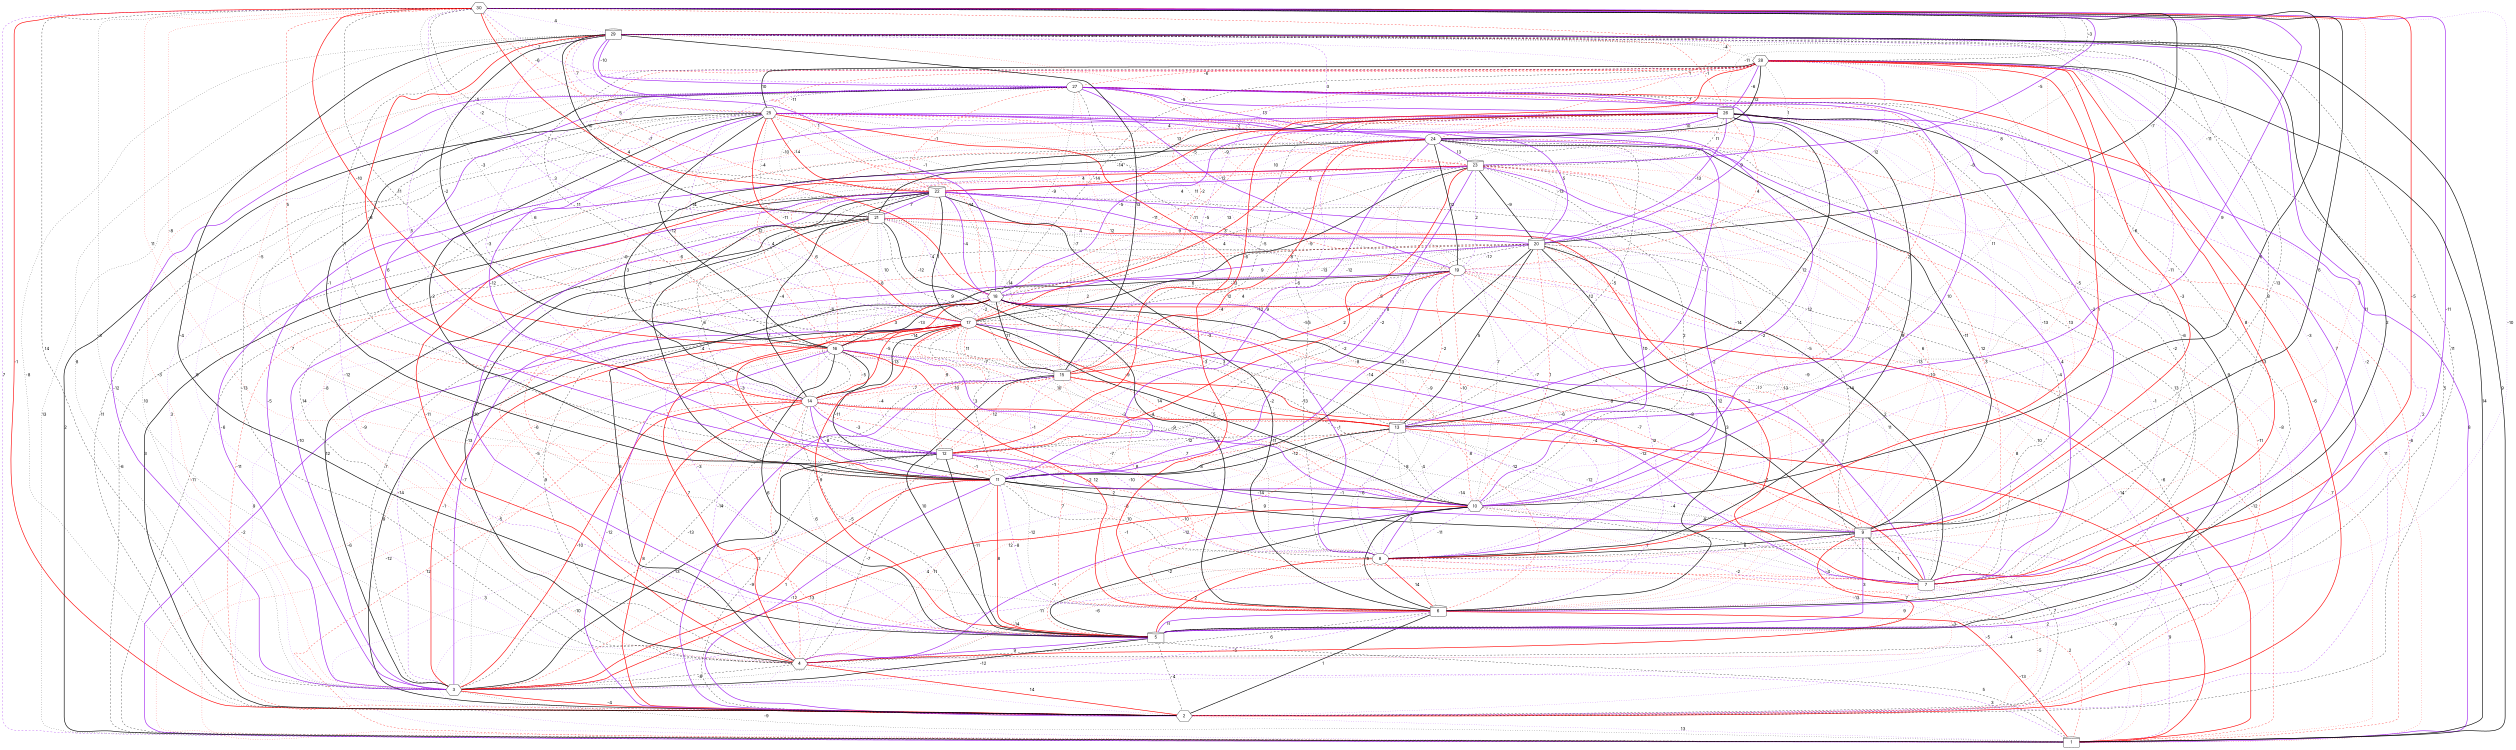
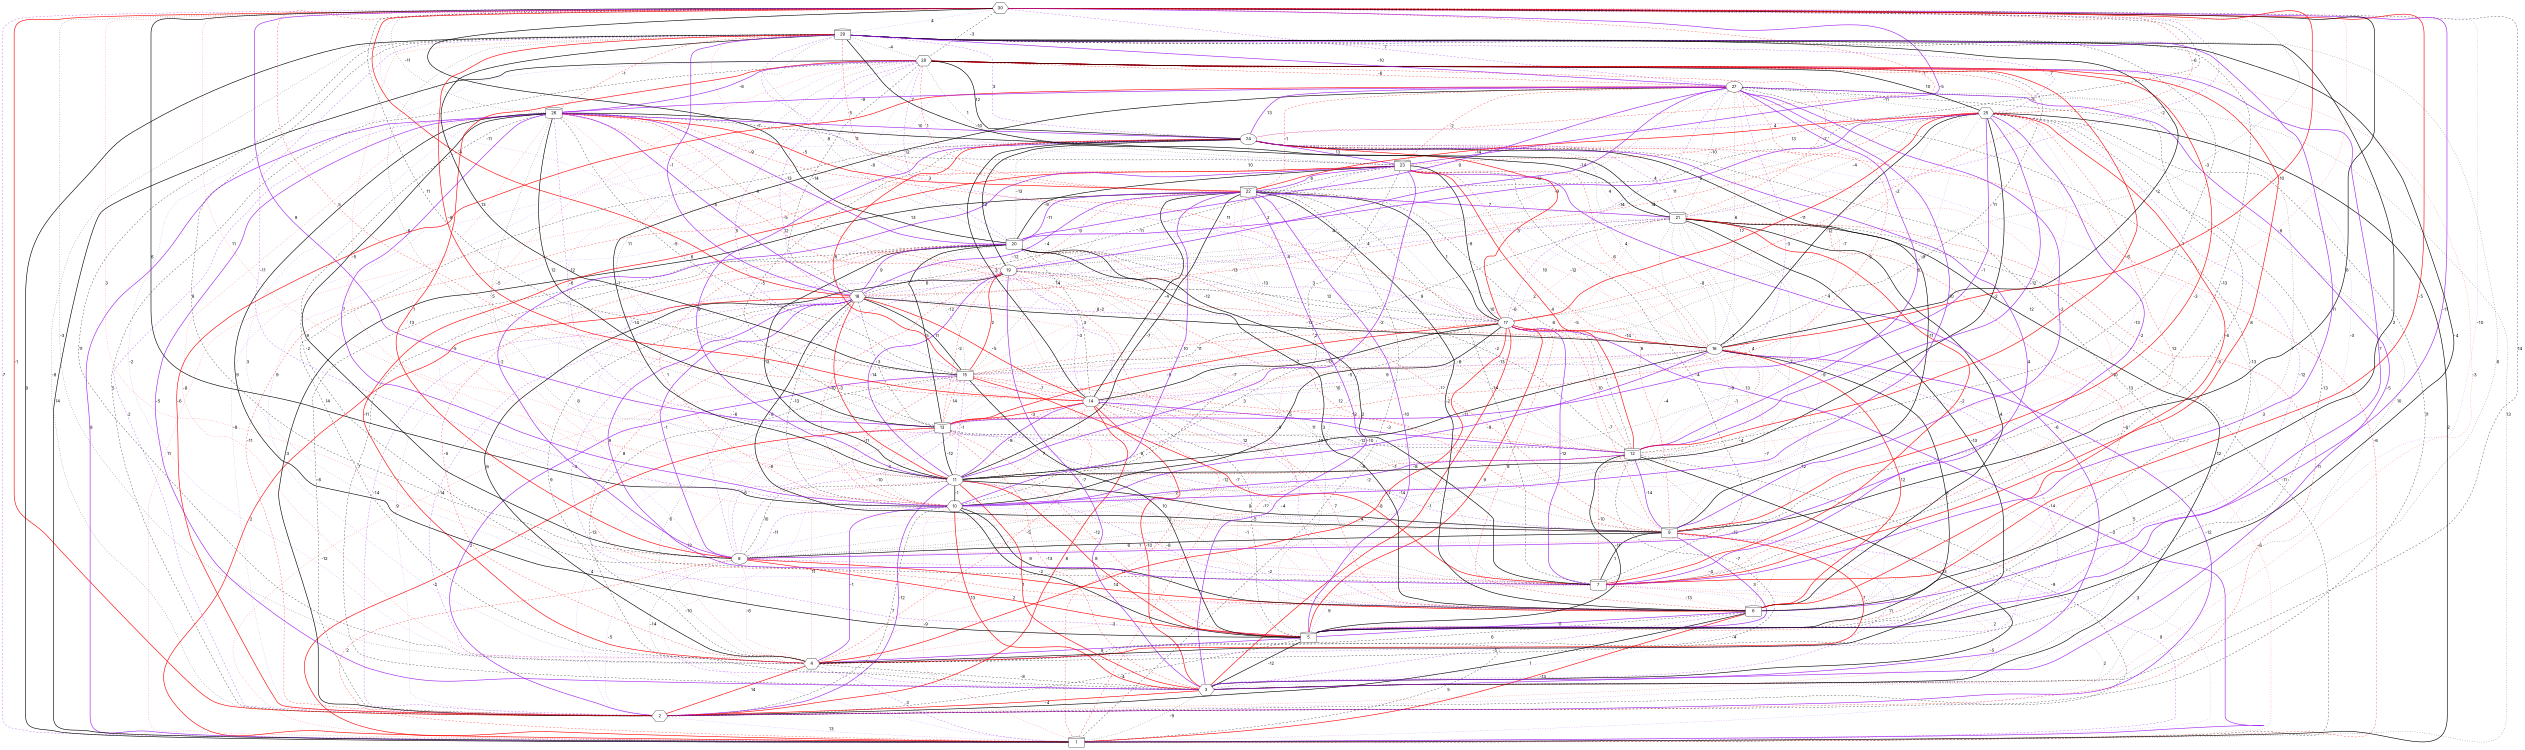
(1298, 270) -> none
(1221, 310) -> (1492, 310)
(116, 388) -> (2389, 388)
(2201, 415) -> none
(369, 637) -> none
